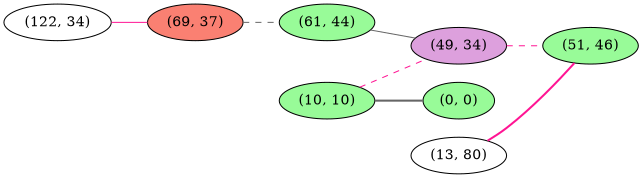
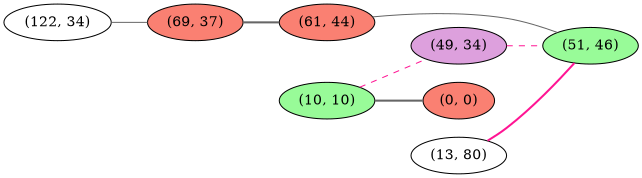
(129, 22) -> (129, 22)
(261, 22) -> (261, 22)
(327, 22) -> (327, 22)
(393, 34) -> (466, 14)
(459, 101) -> (459, 101)
